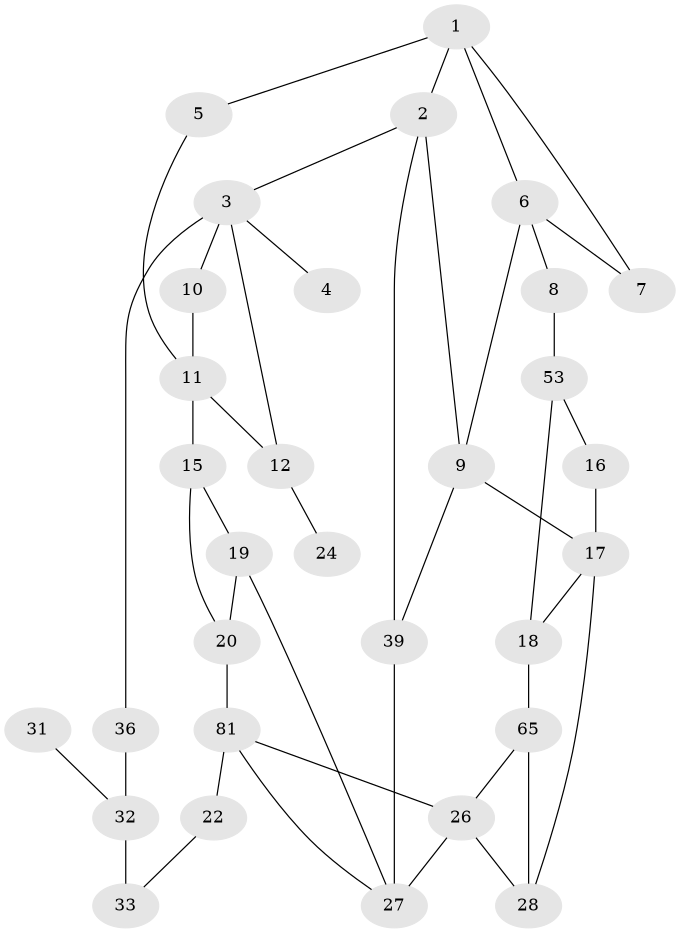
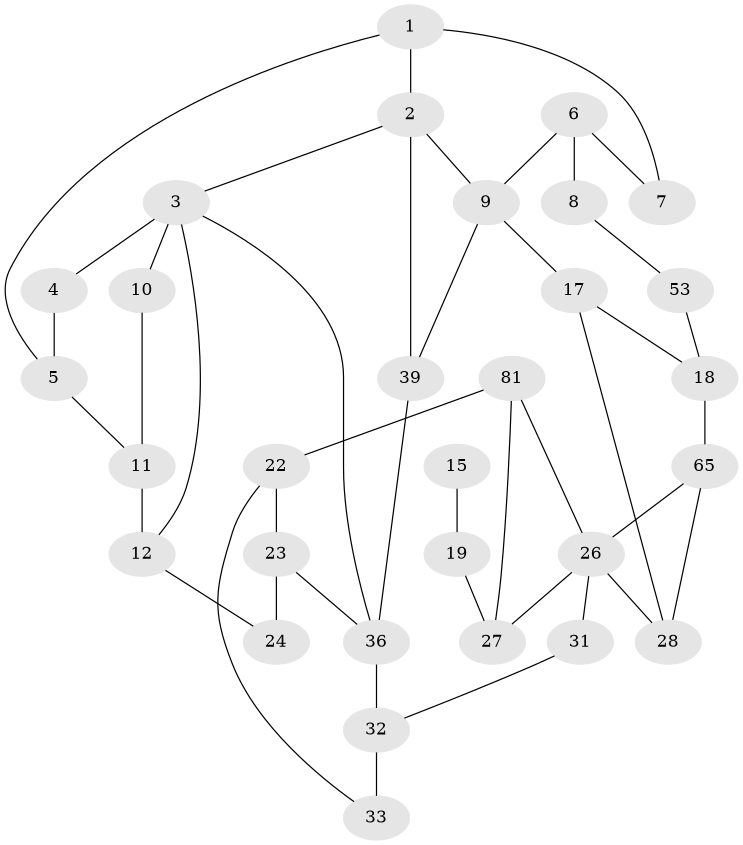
(491, 115) -> none
none -> (54, 335)
(193, 423) -> none
(596, 466) -> none
none -> (276, 554)
none -> (586, 598)
(227, 642) -> none
(394, 774) -> (394, 510)
